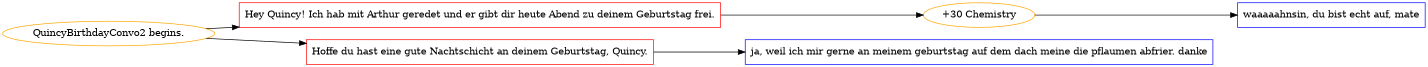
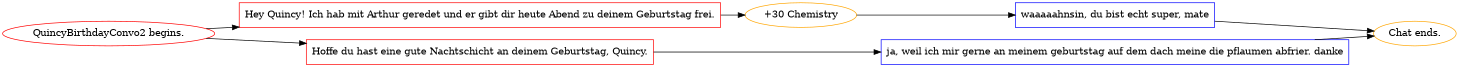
(1331, 15) -> (1115, 15)
(109, 34) -> (109, 34)
none -> (1415, 34)
